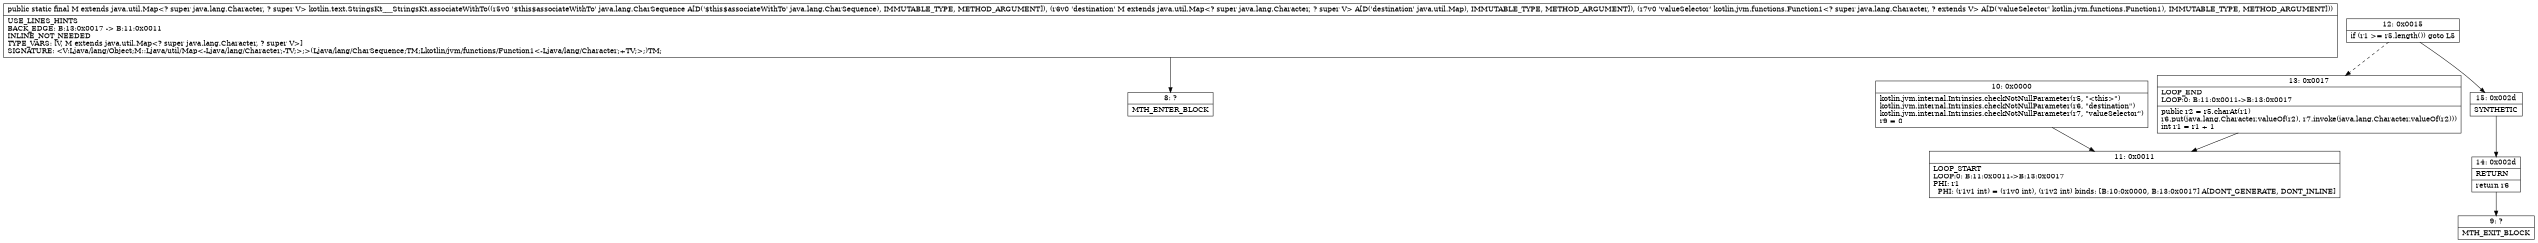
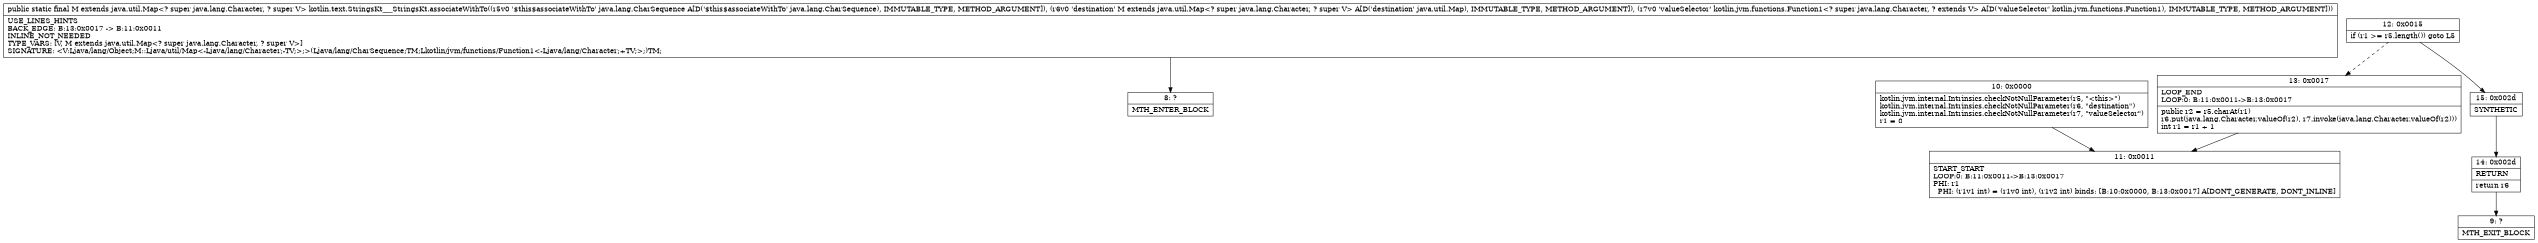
(1891, 121) -> (1891, 121)
(1957, 169) -> (1959, 169)
